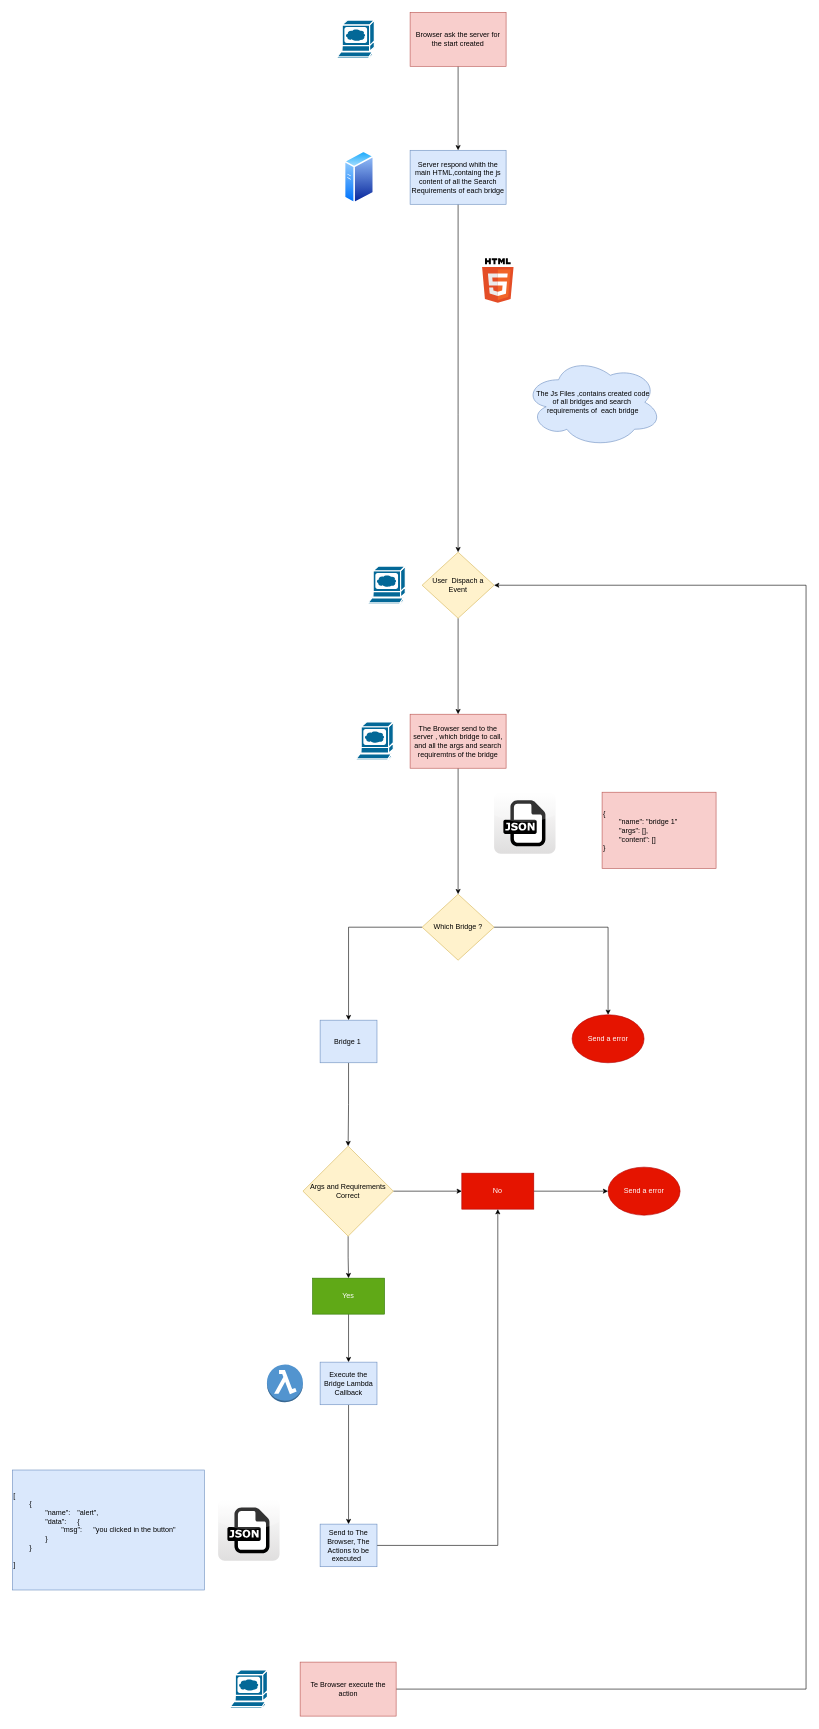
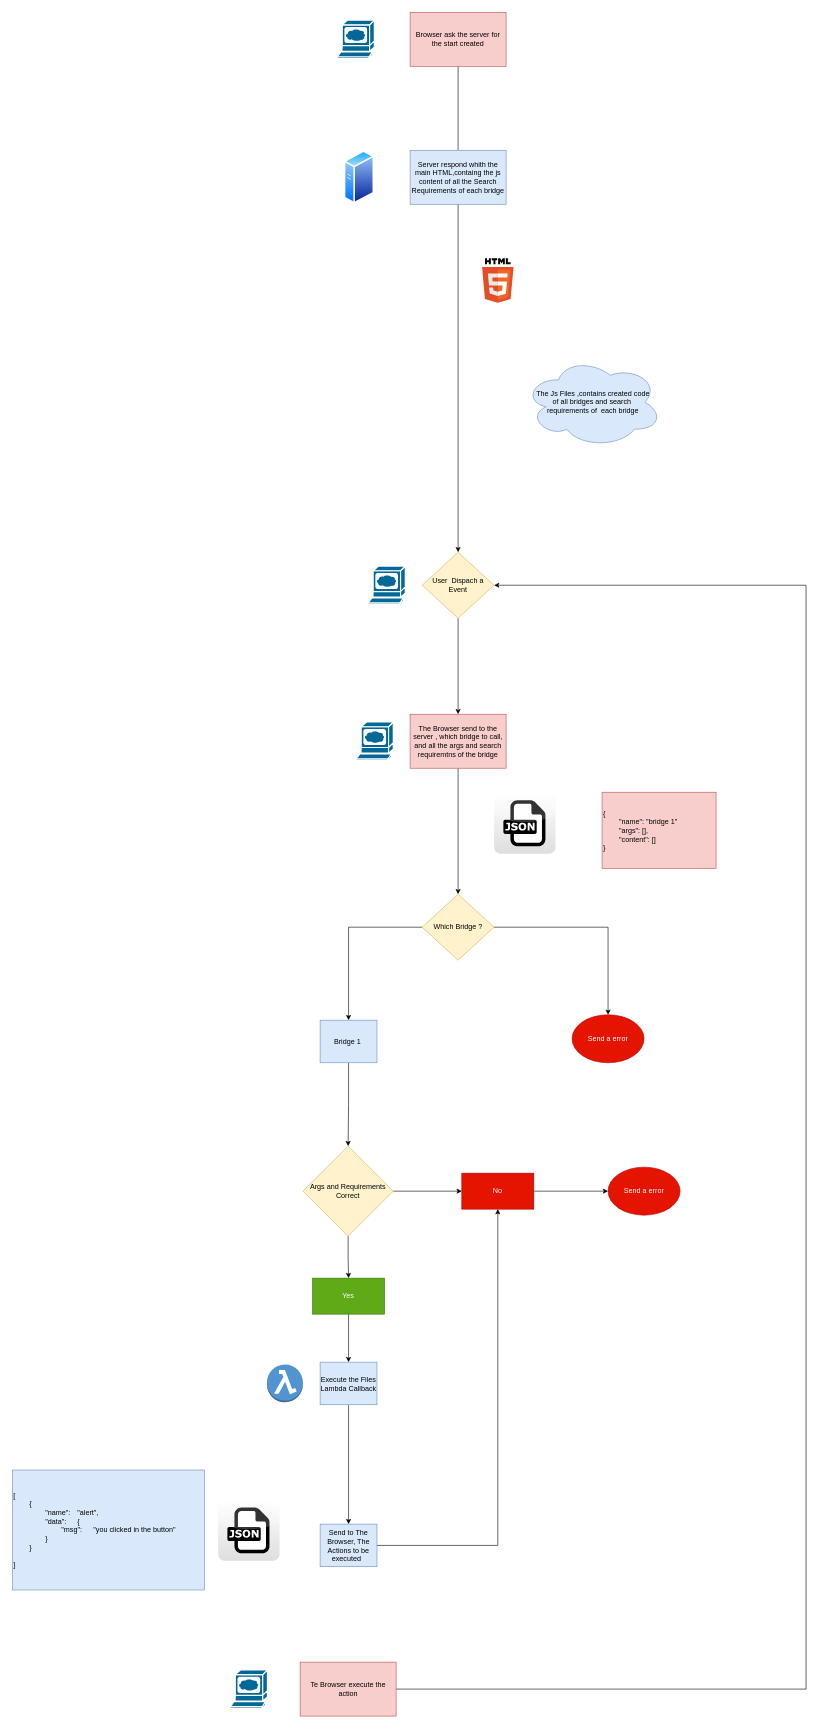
(458, 144) -> (458, 146)
(349, 1384) -> (349, 1384)
